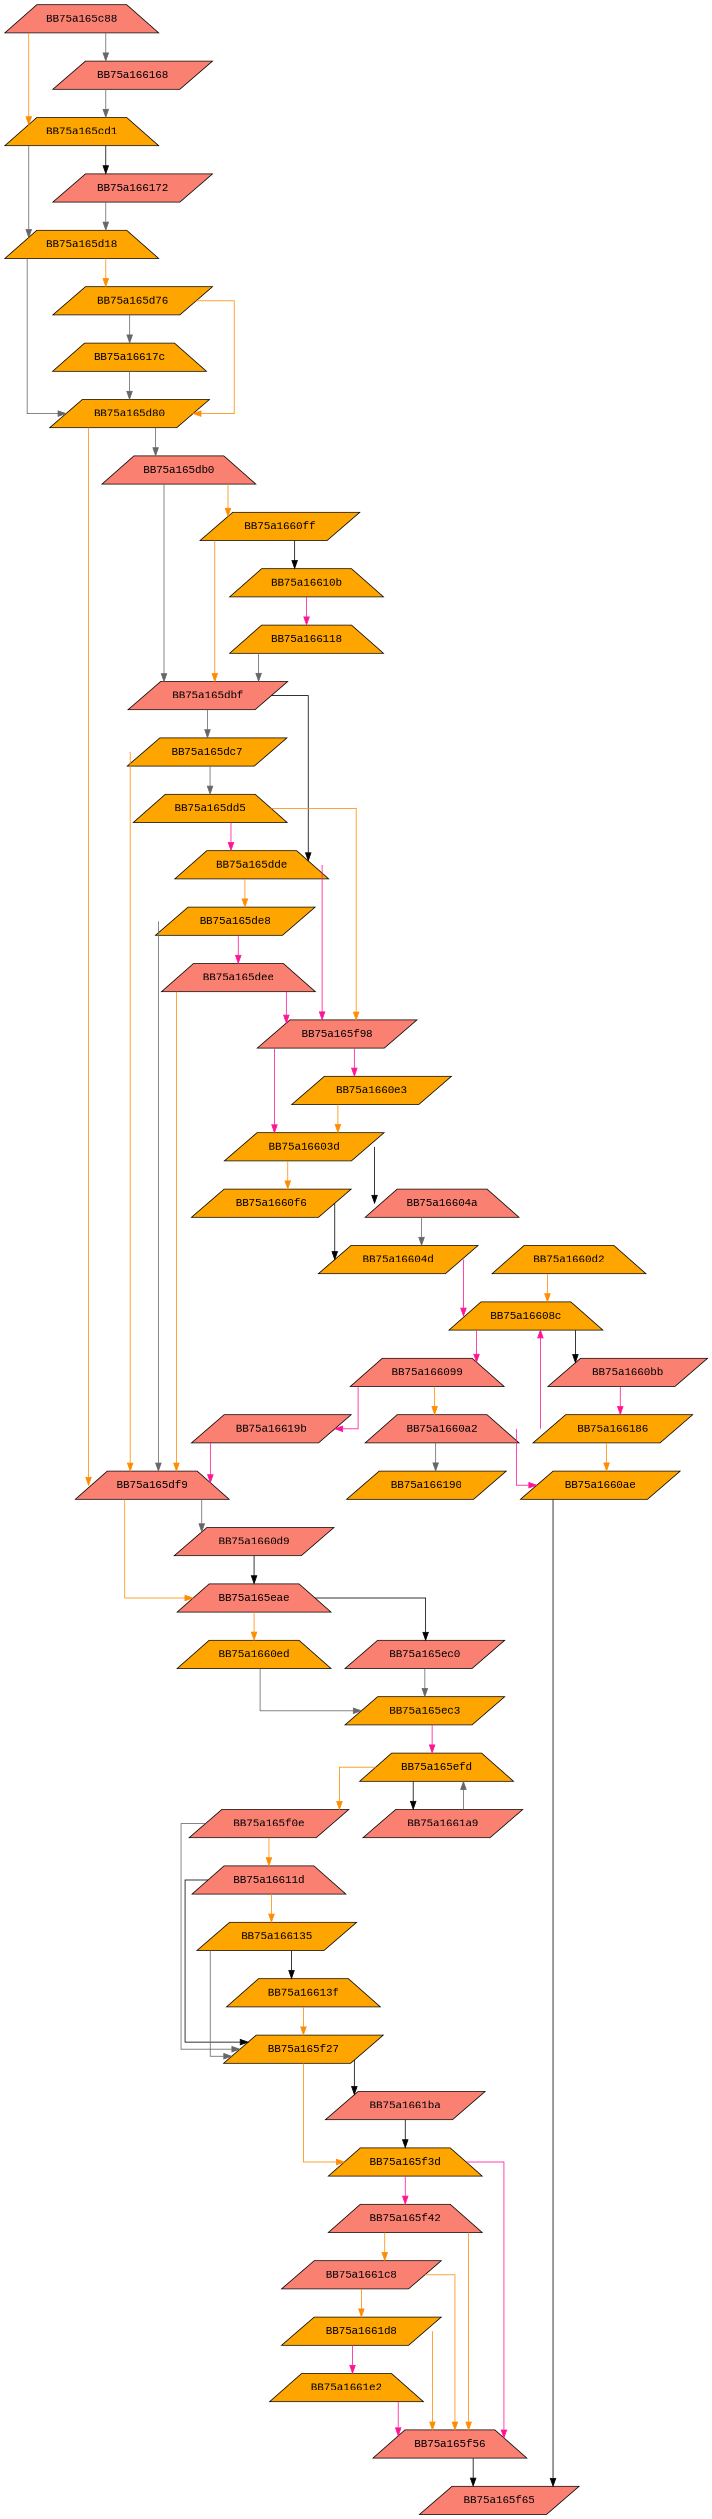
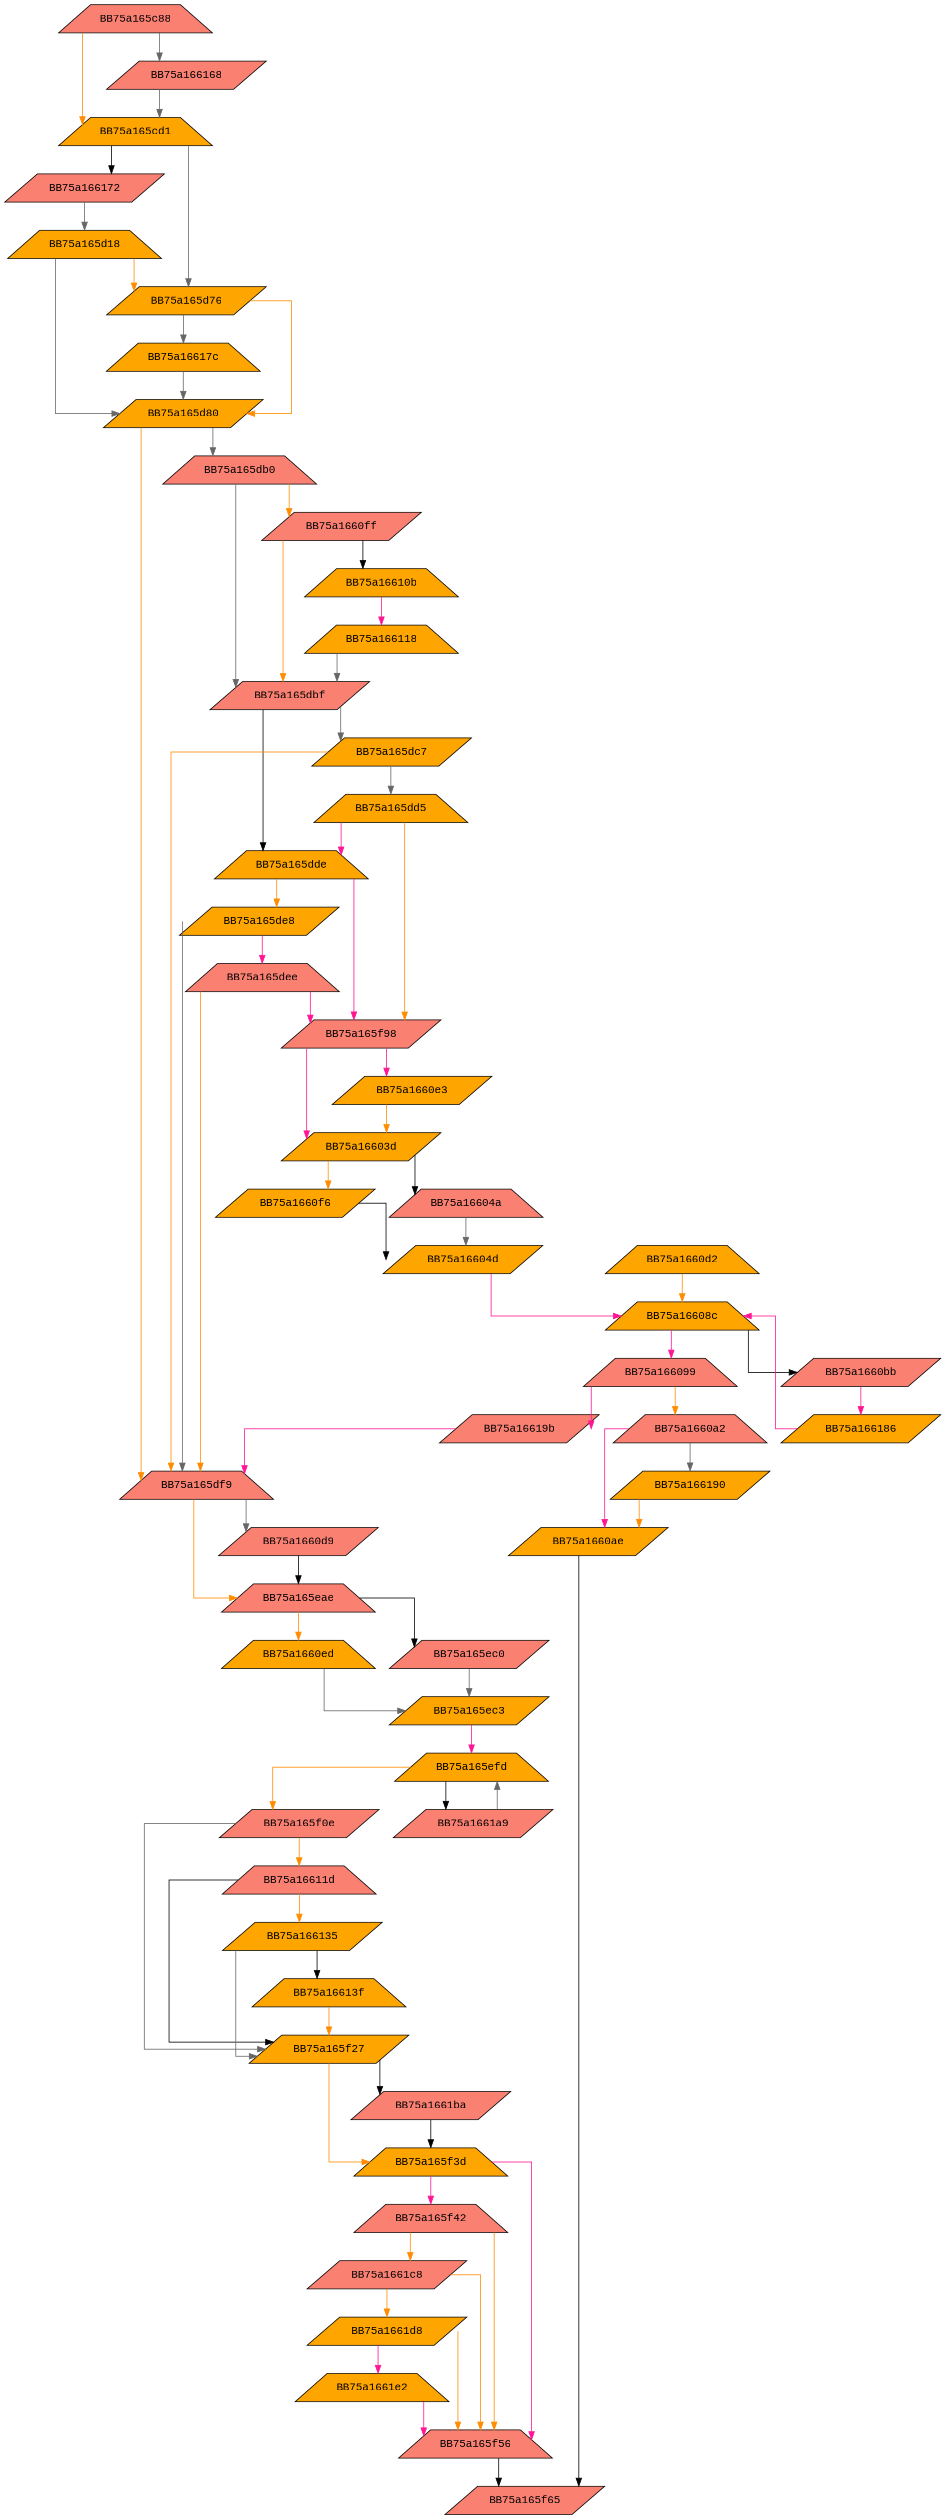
(29, 188) -> (188, 212)
(280, 526) -> (342, 526)
(607, 1453) -> (639, 1509)
